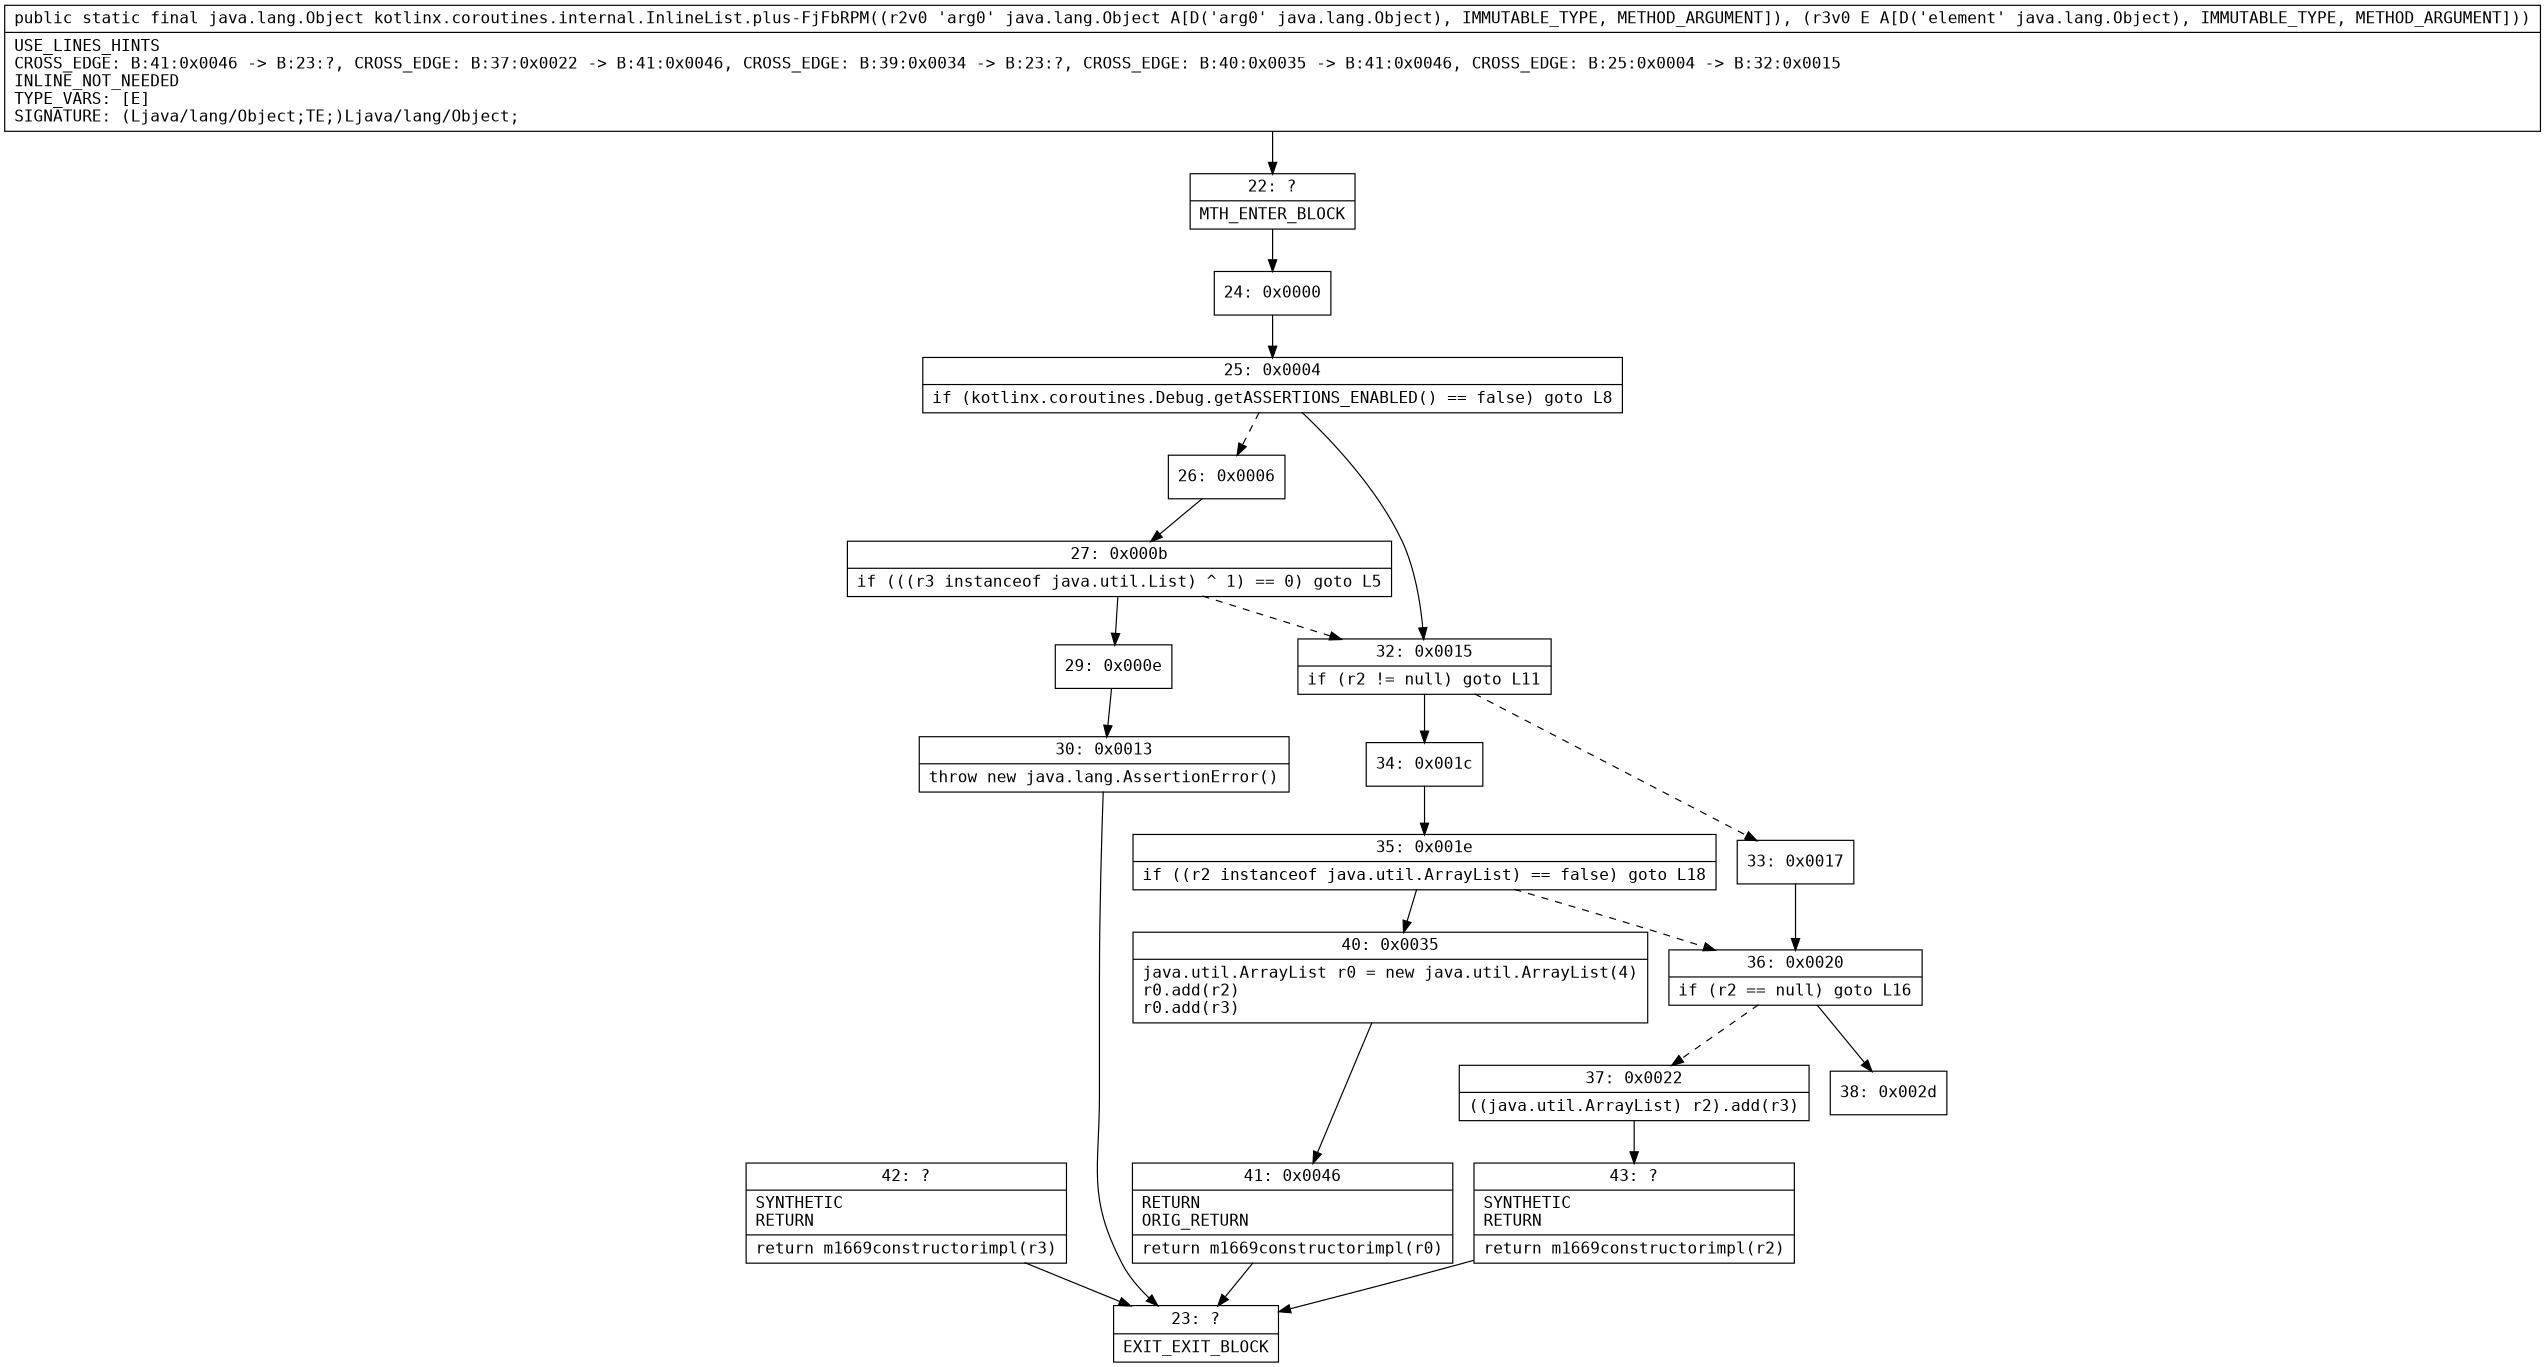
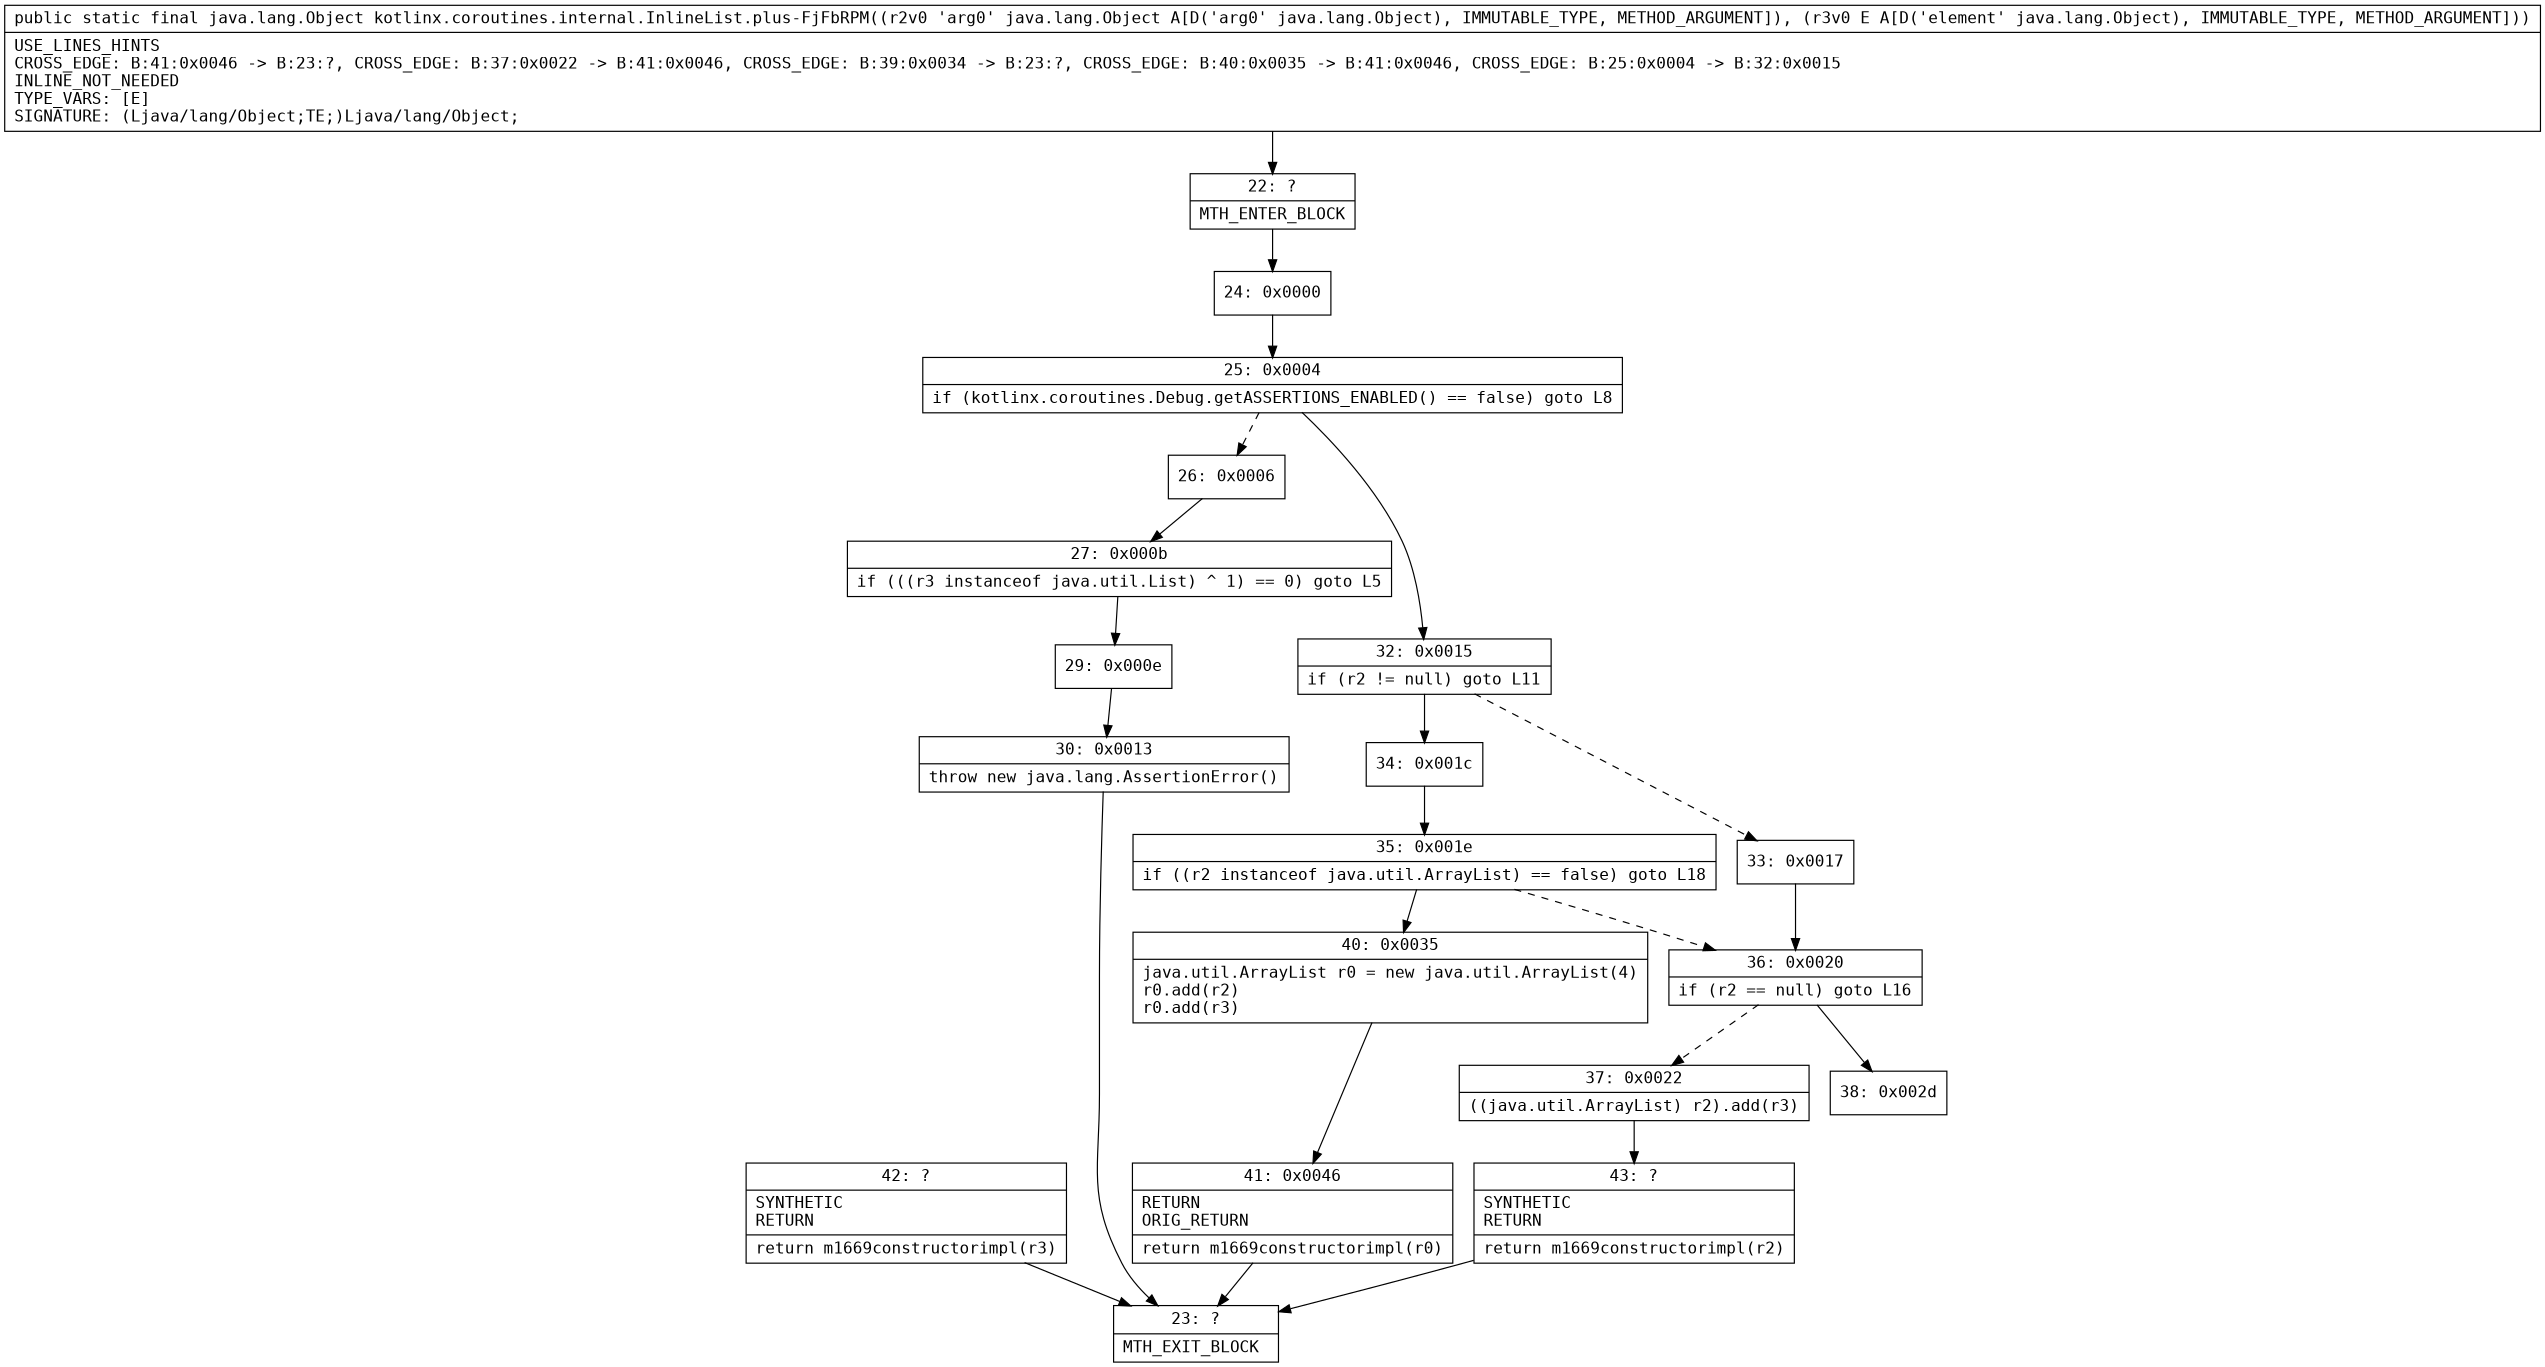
(1266, 616) -> none
(1196, 1347) -> (1191, 1347)
